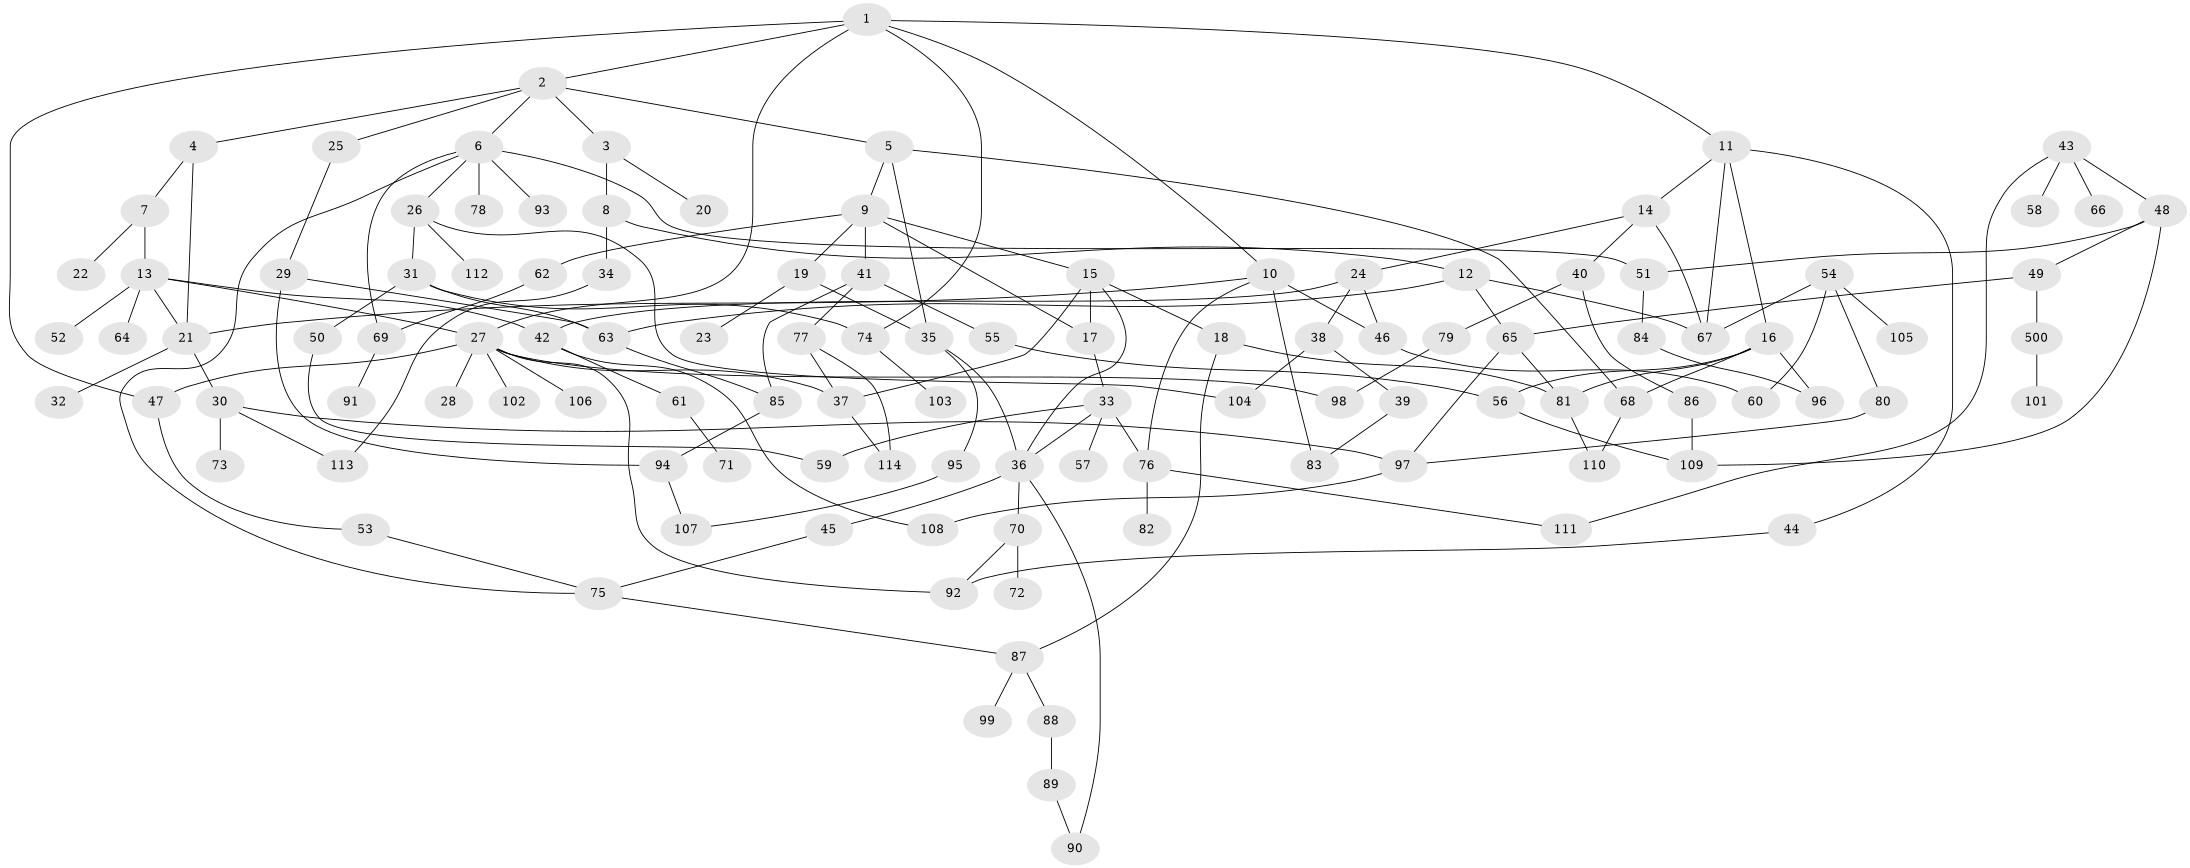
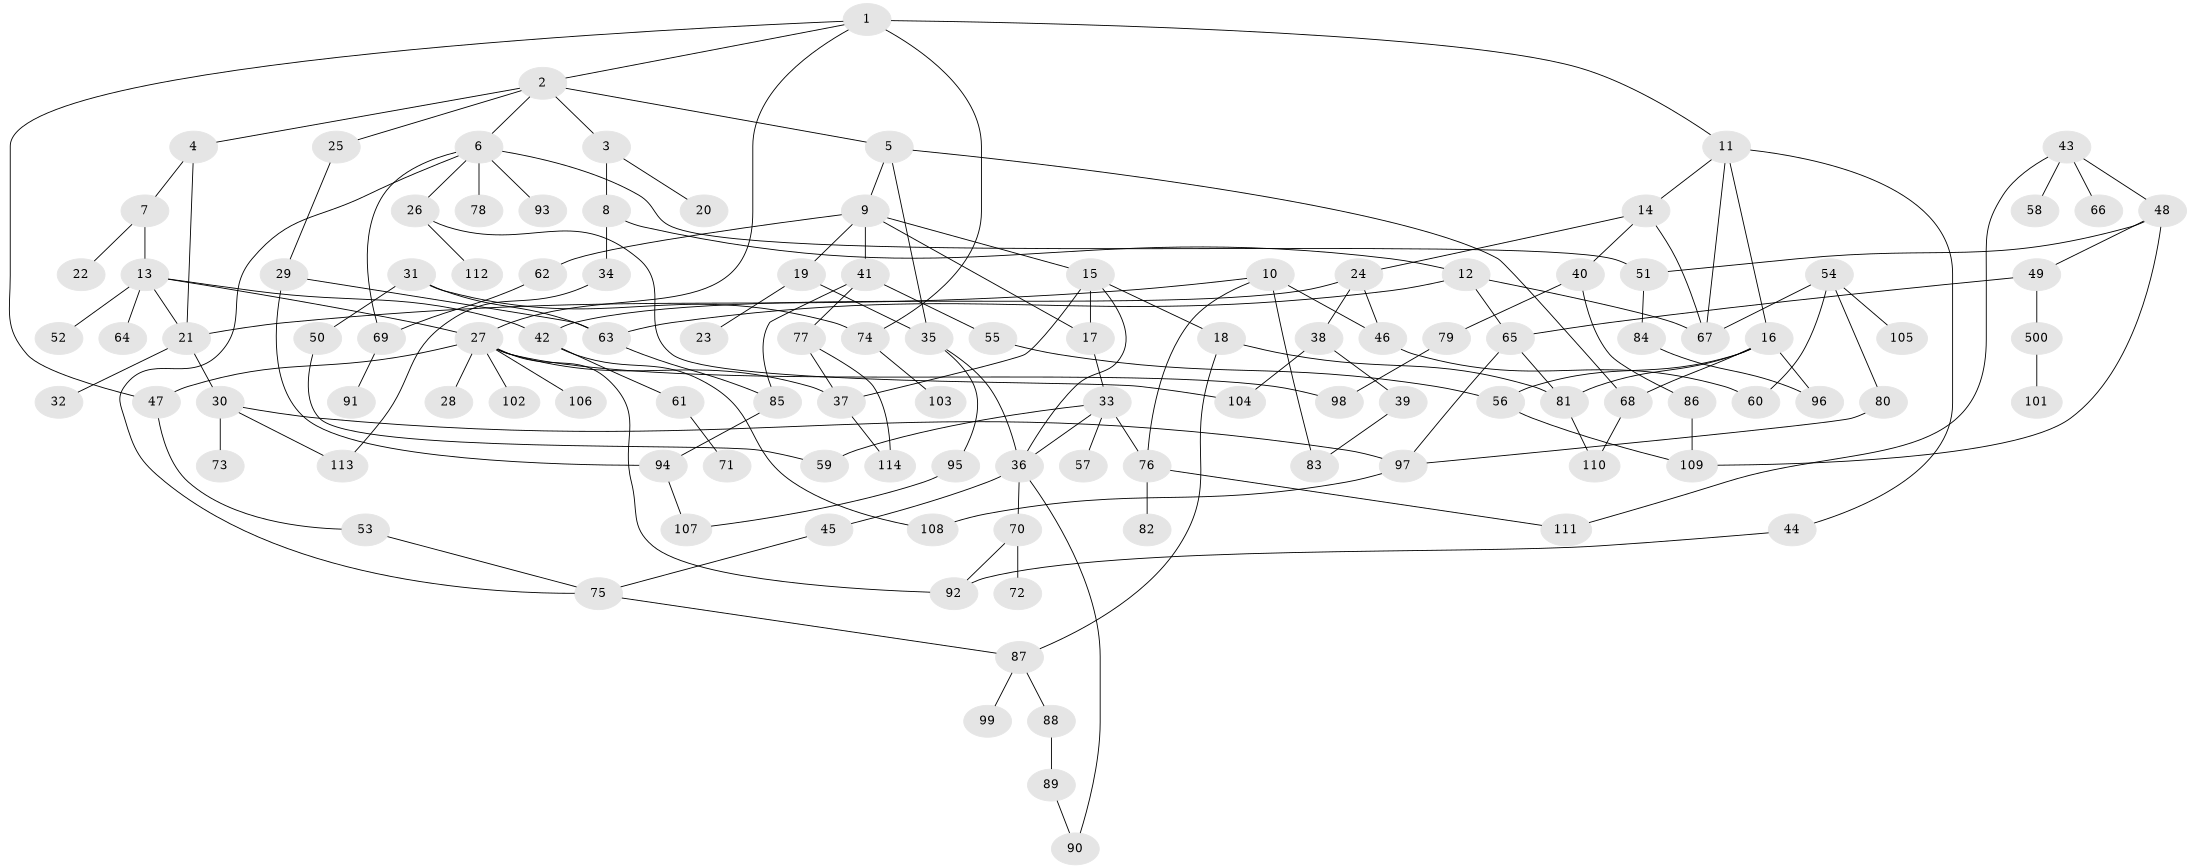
(1085, 124) -> none
(413, 243) -> none
